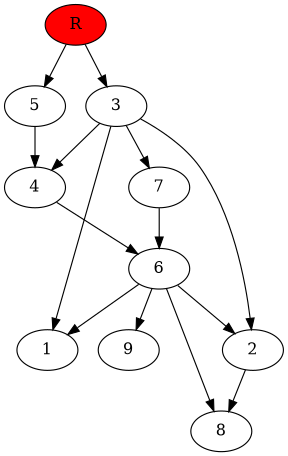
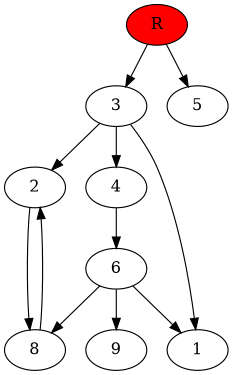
(35, 141) -> none
(159, 187) -> none
(202, 306) -> (43, 275)
